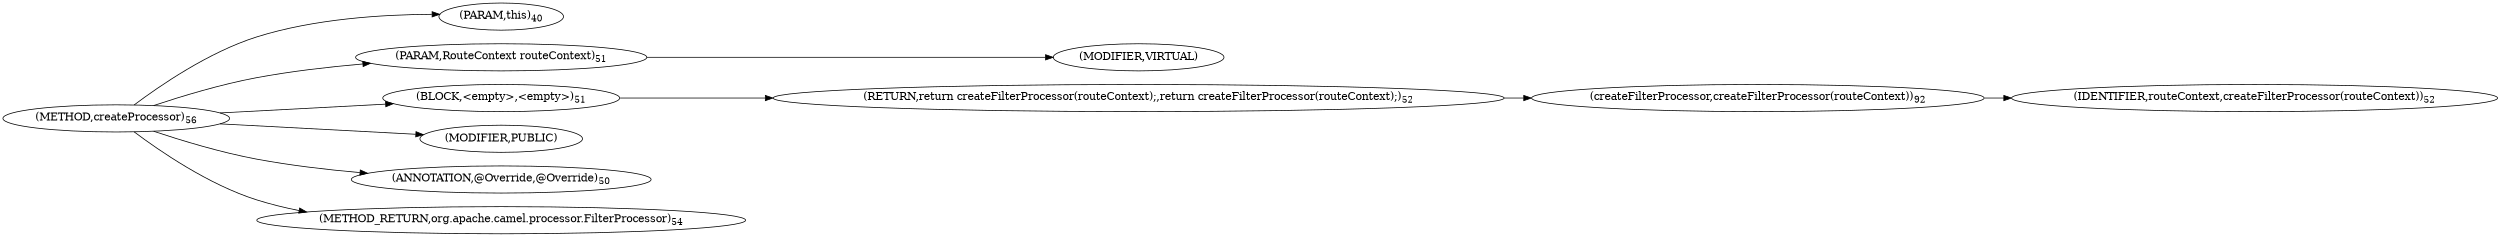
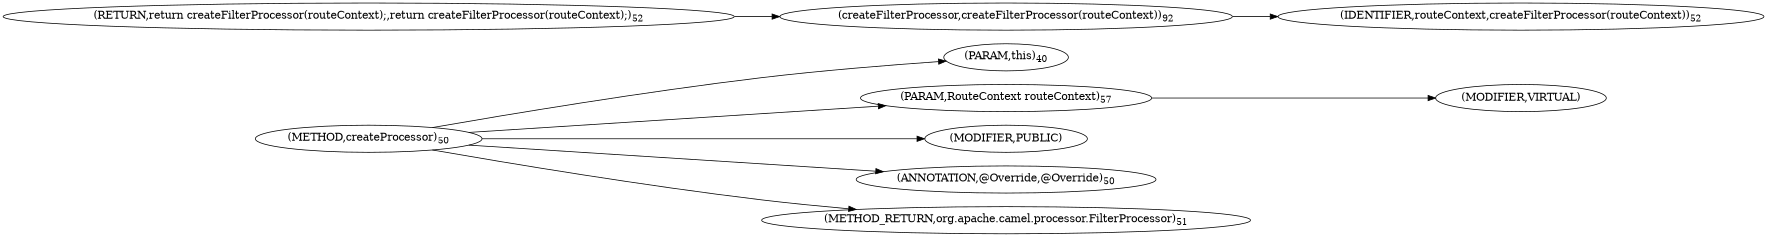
(601, 56) -> (1106, 97)
(501, 98) -> none
(191, 117) -> (444, 138)
(677, 219) -> (1182, 219)
